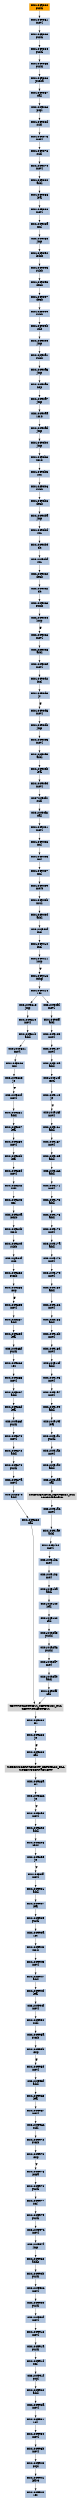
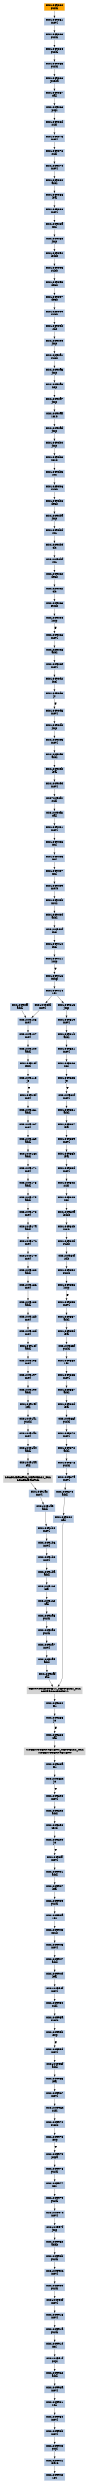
(52, 1013) -> (36, 1013)
